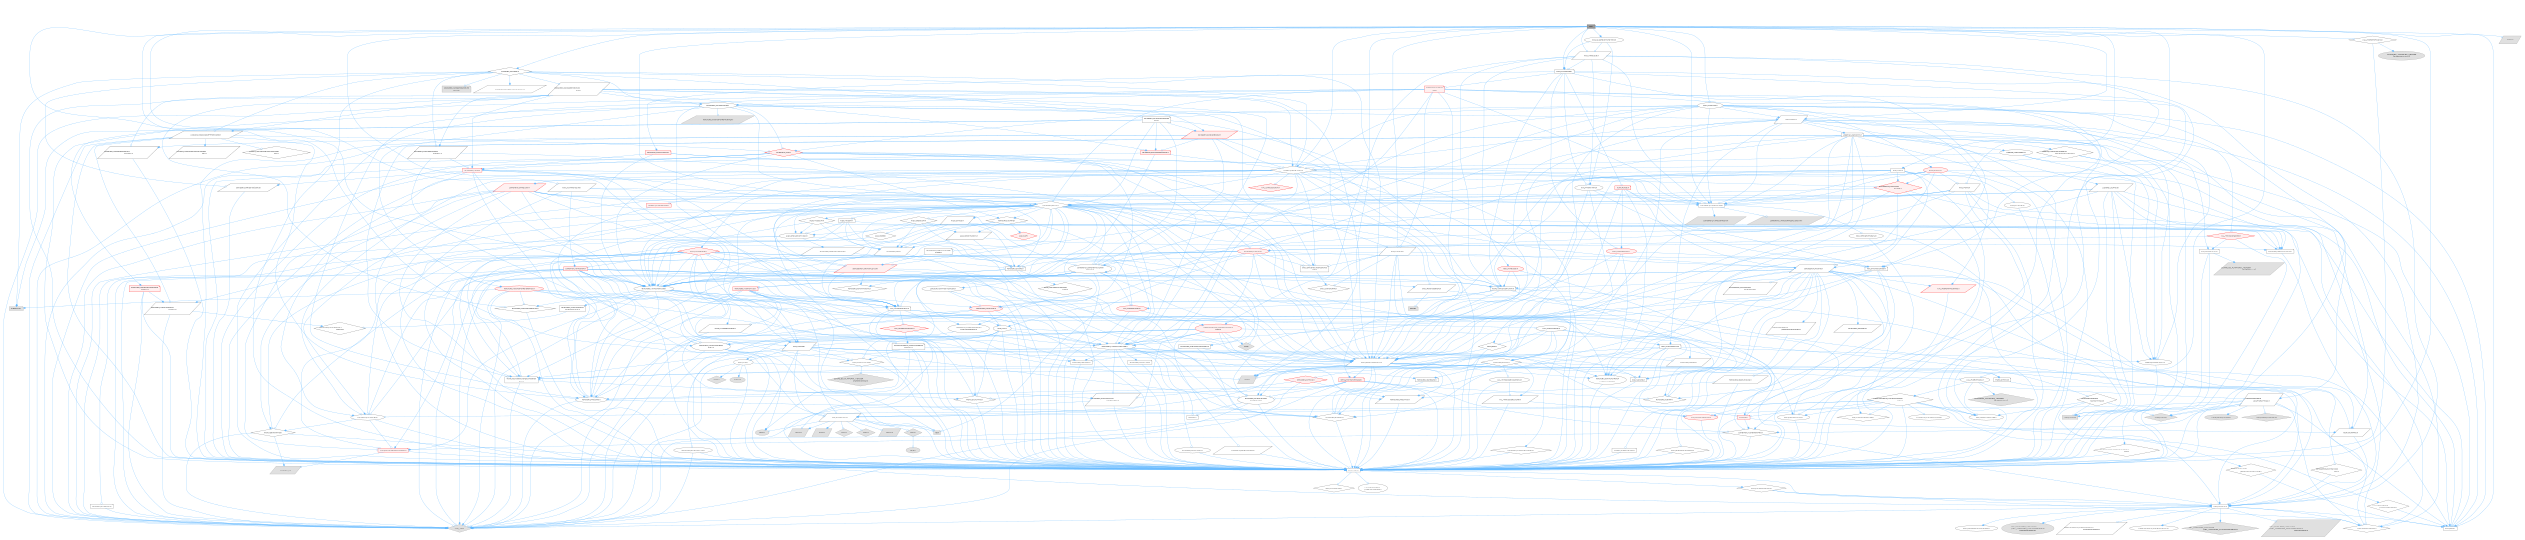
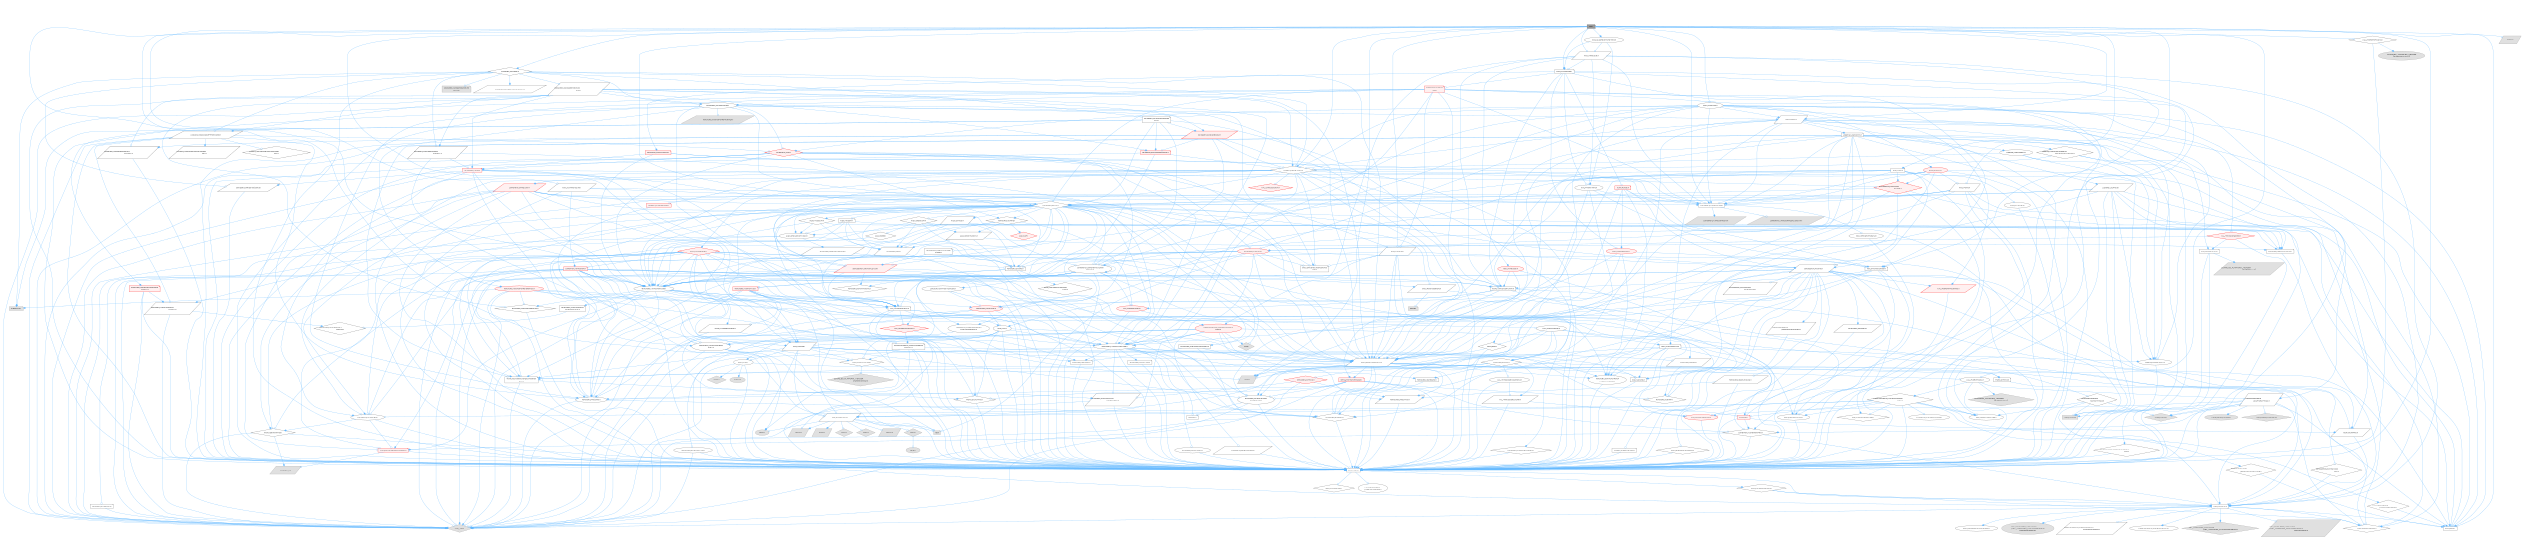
(1250, 242) -> (819, 266)
(1329, 289) -> none
(1823, 364) -> (1896, 347)
